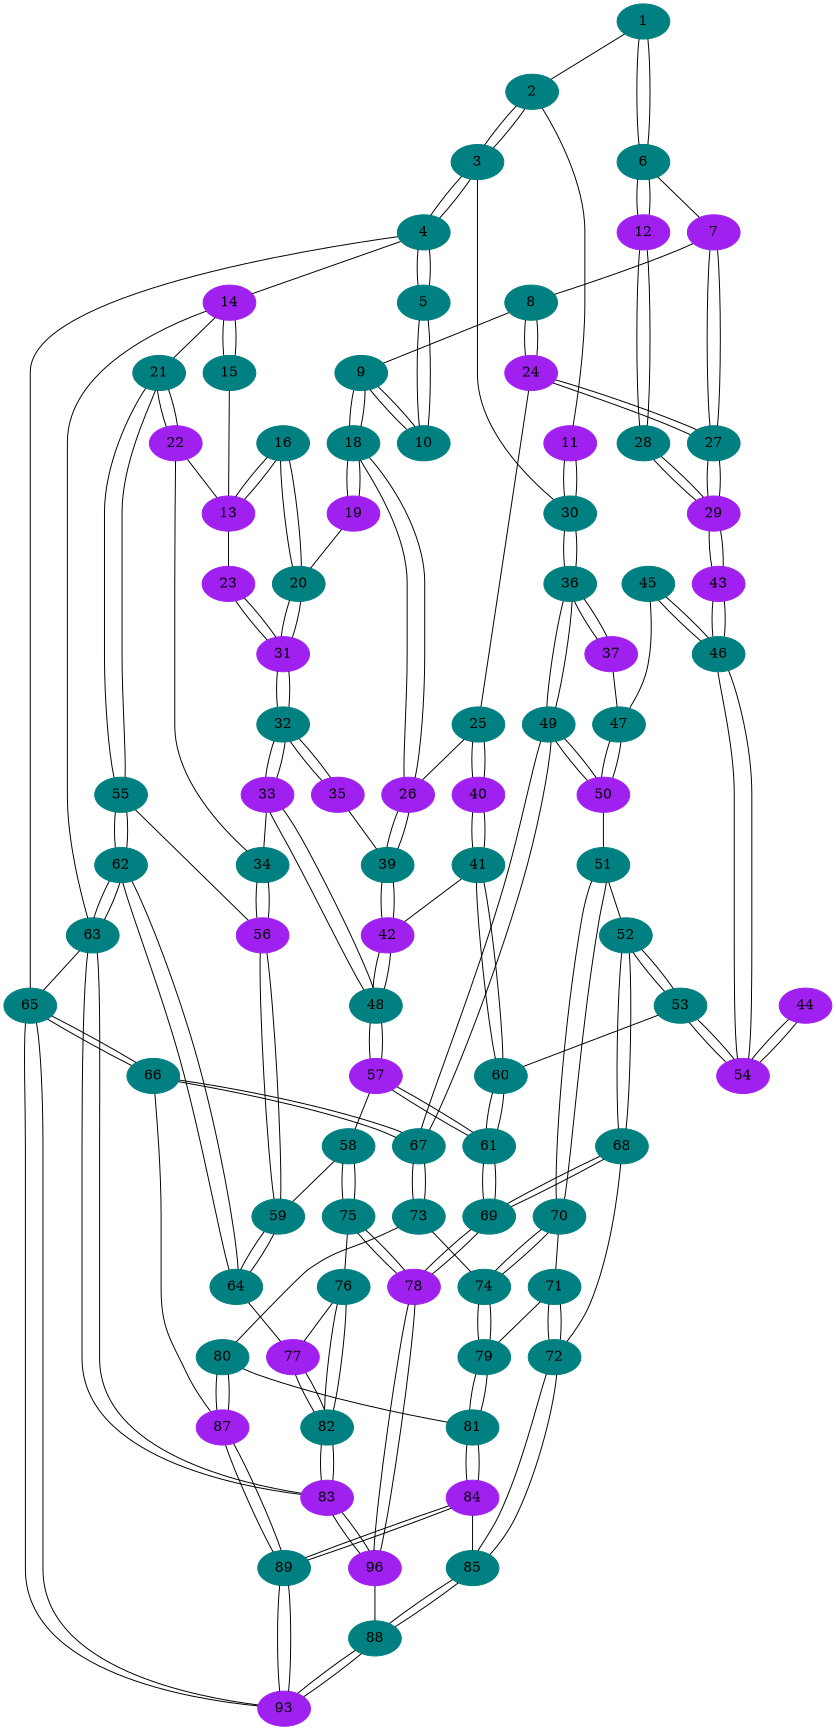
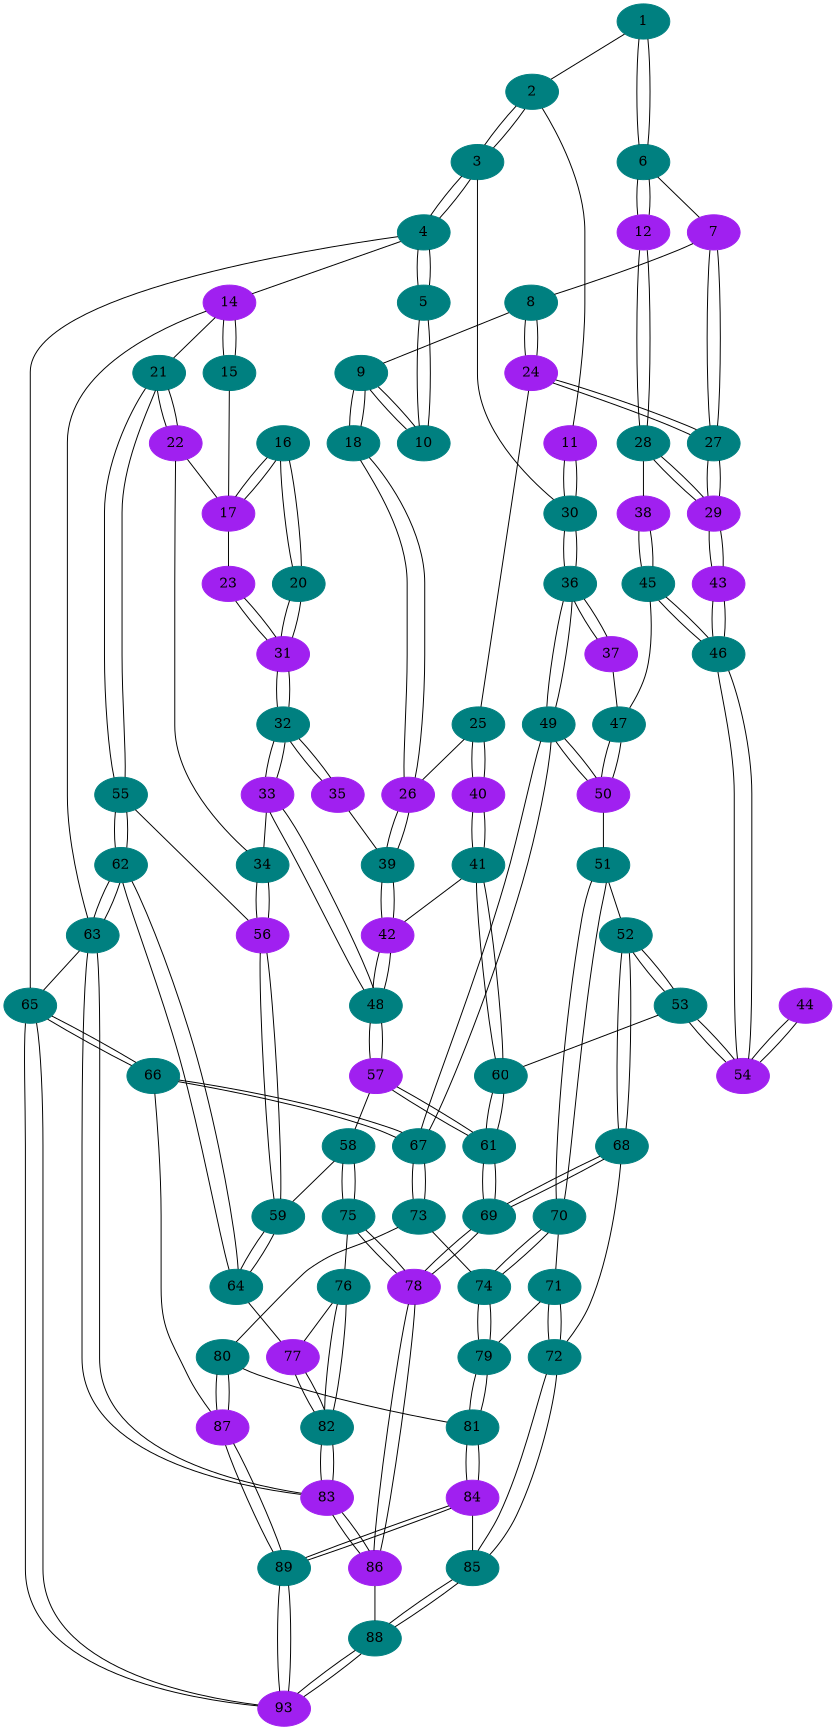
(228, 514) -> (228, 514)
(353, 514) -> none
none -> (643, 514)
(375, 1568) -> (375, 1568)
